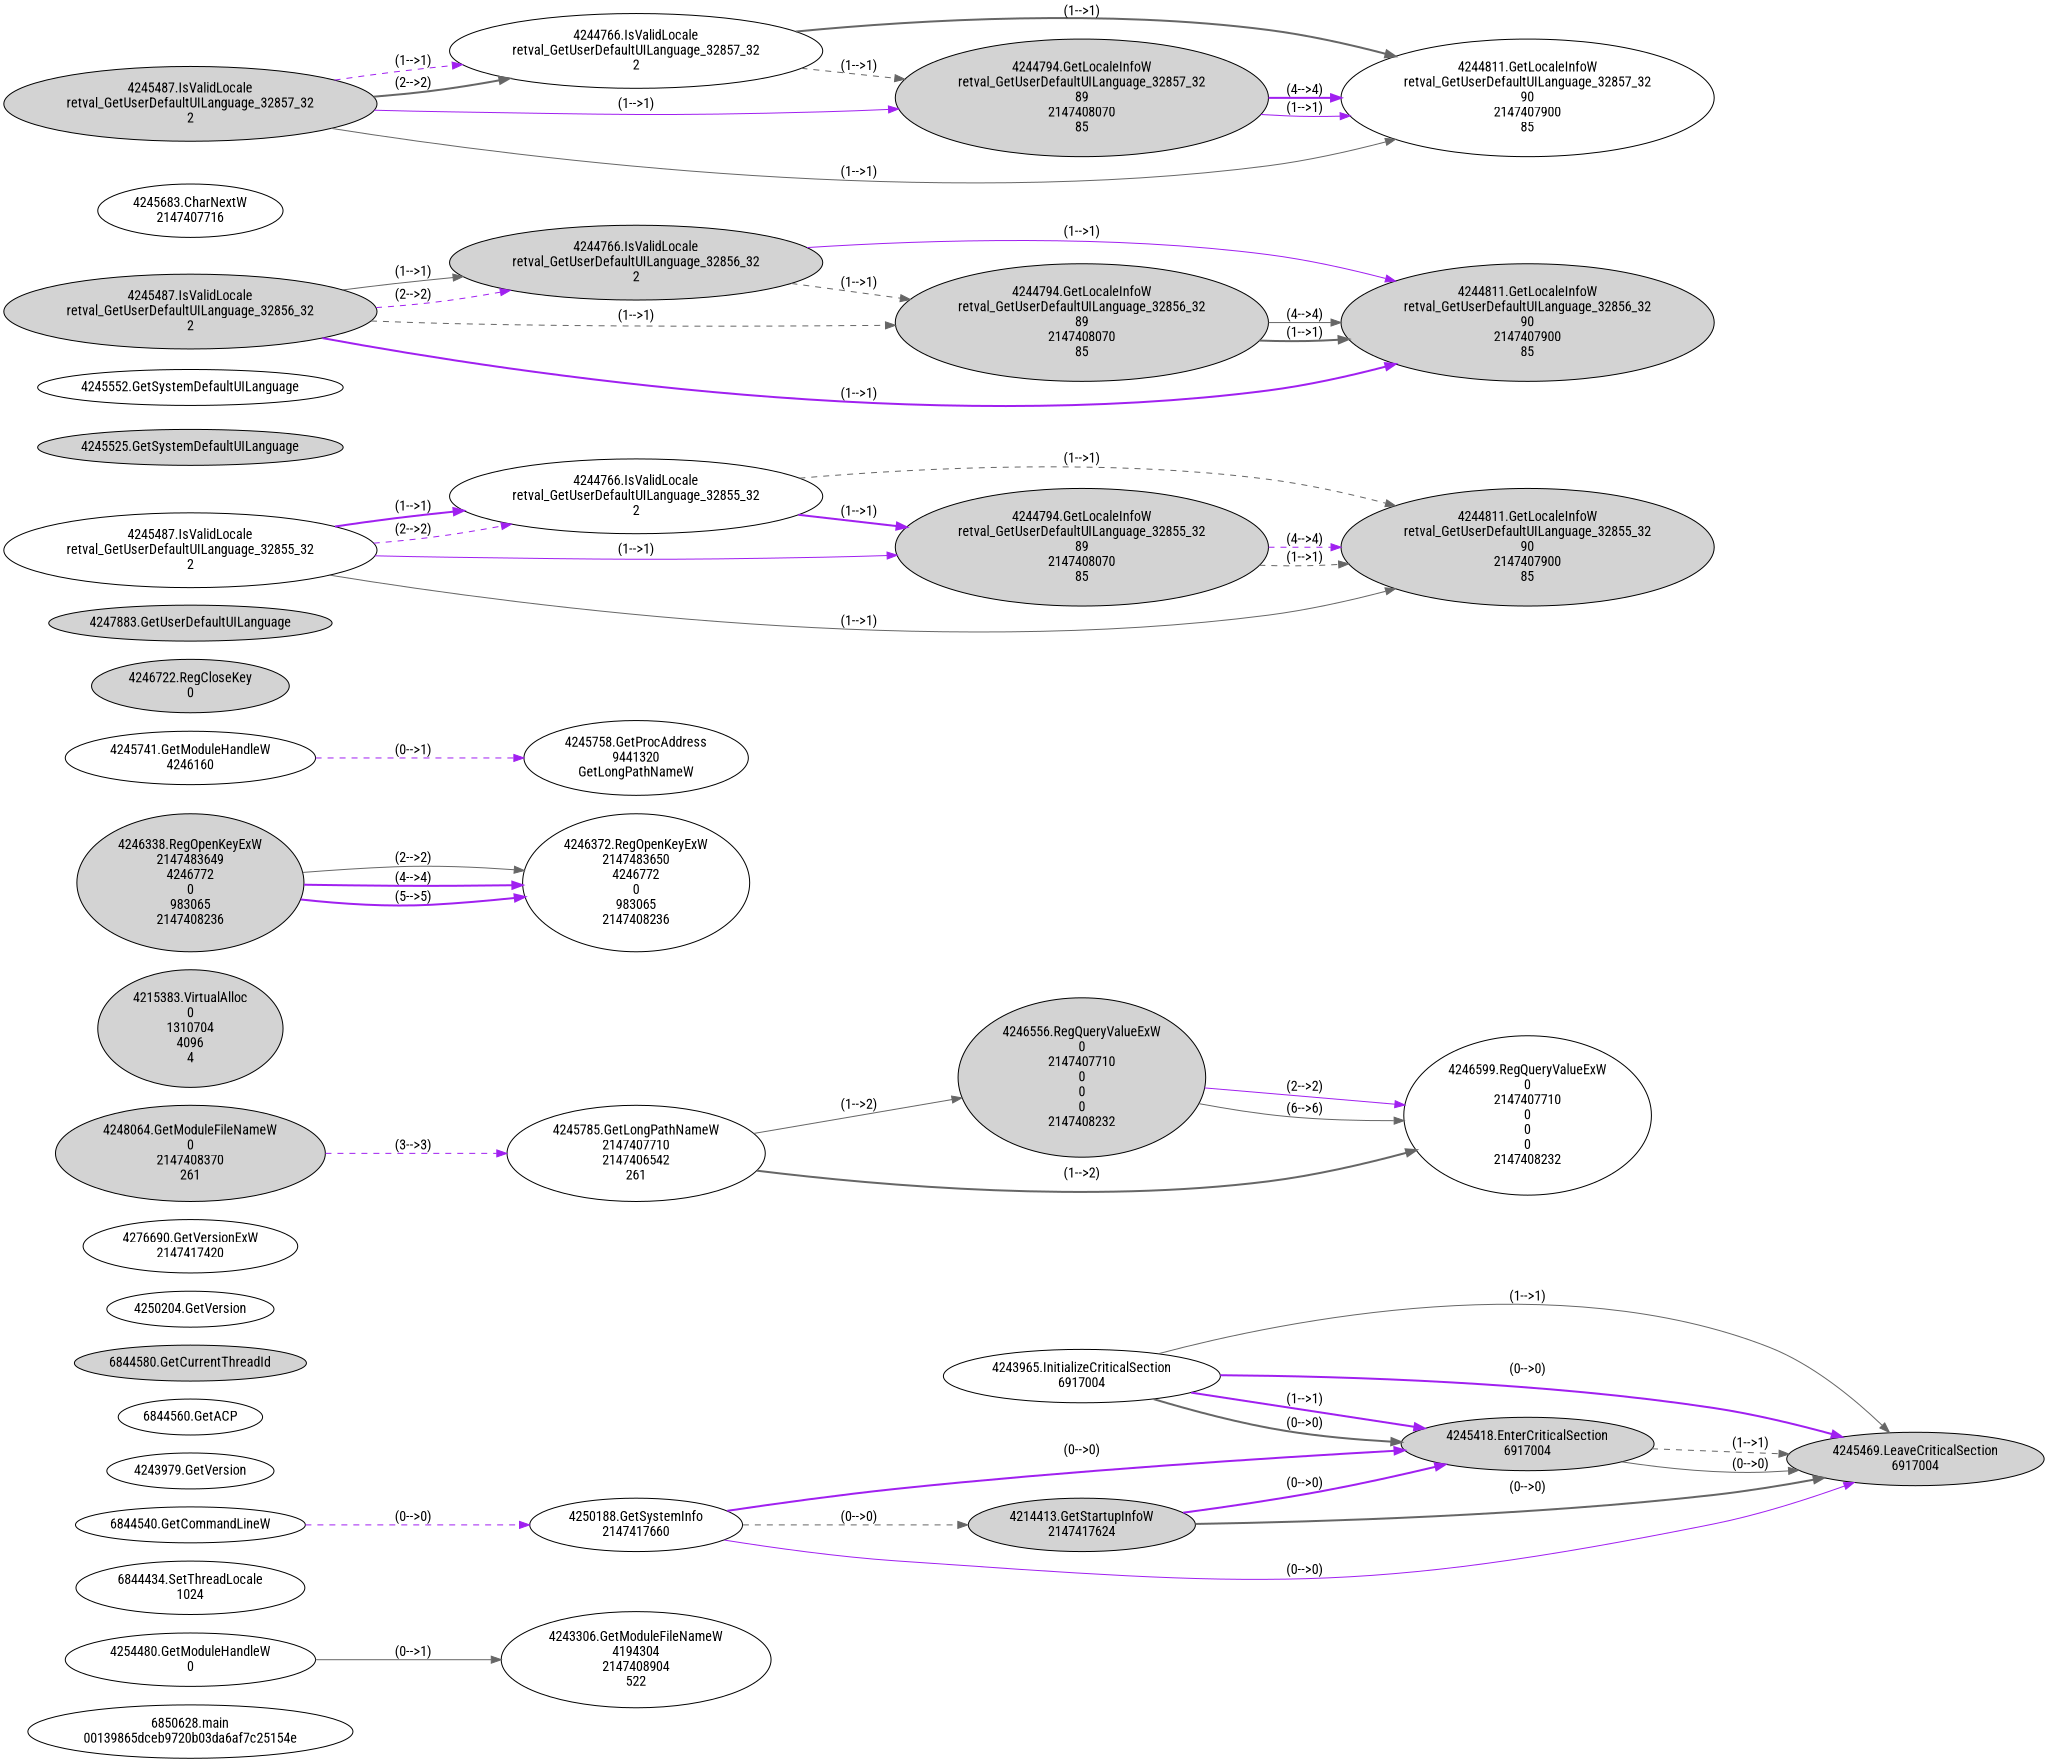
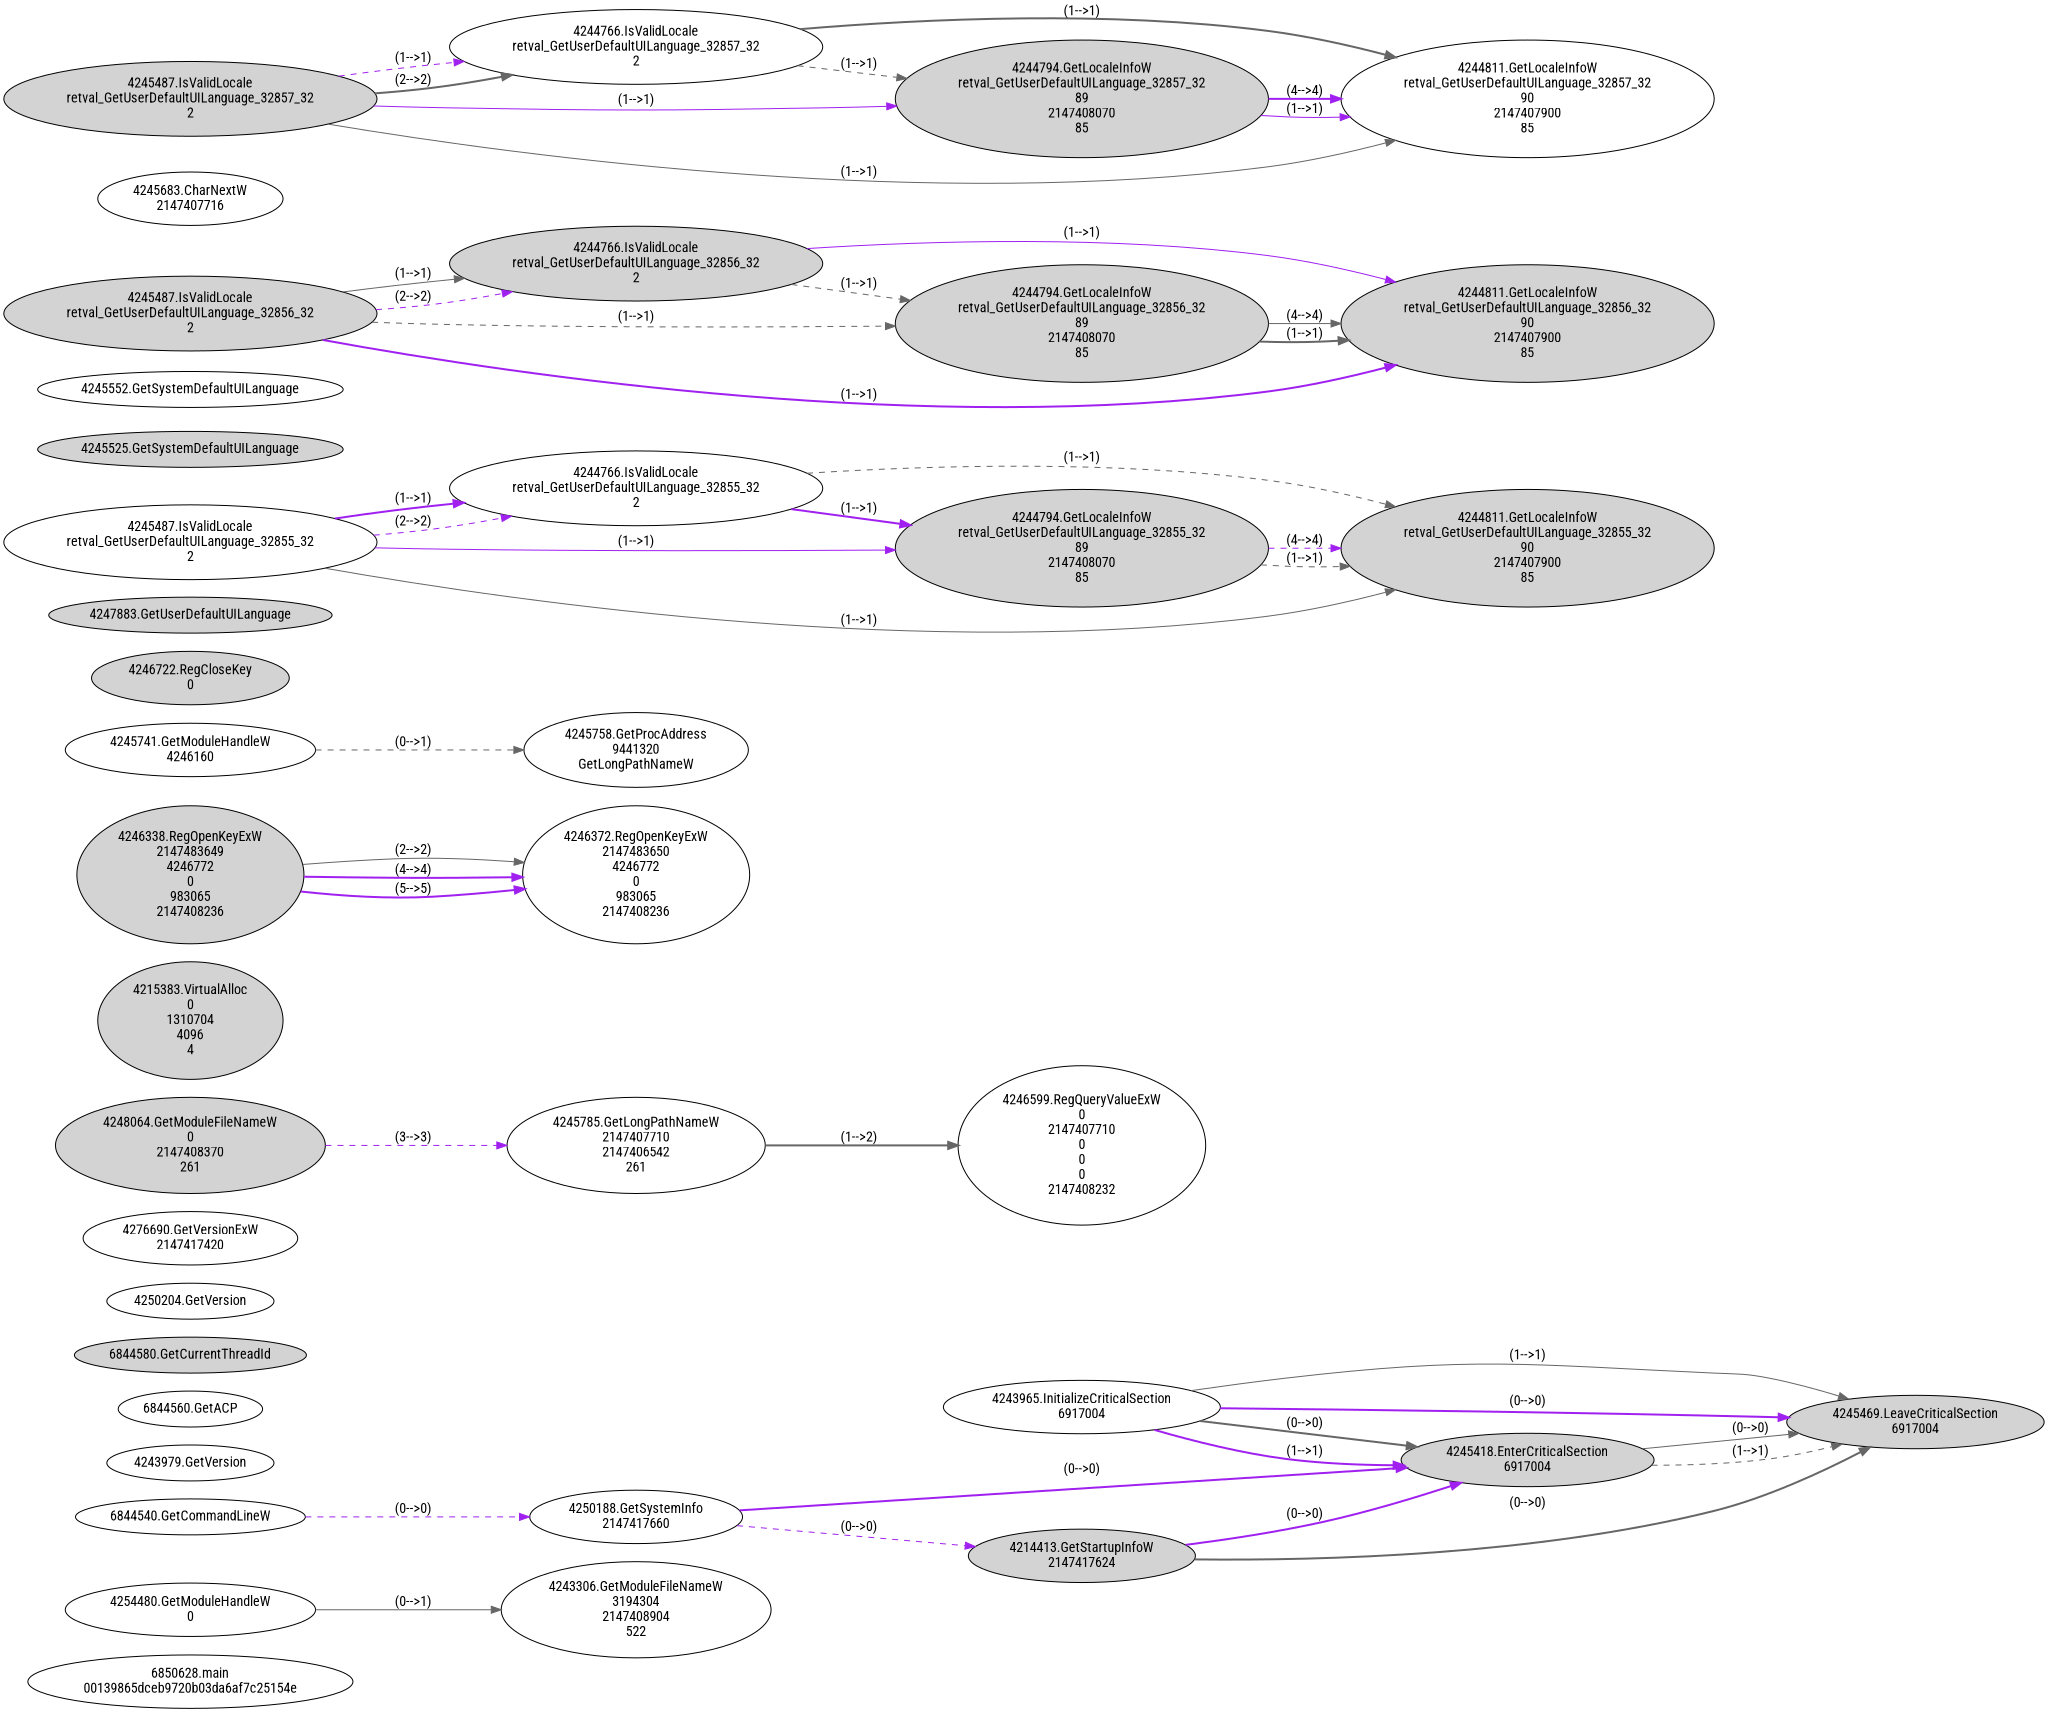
(415, 758) -> (415, 750)
(1082, 1078) -> none
(850, 1525) -> (851, 1536)
(1288, 1579) -> none
(190, 1588) -> none
(636, 1660) -> (636, 1610)
